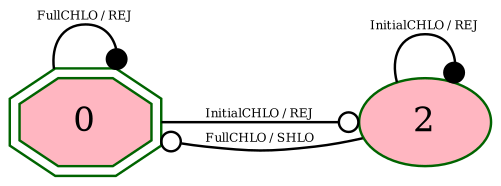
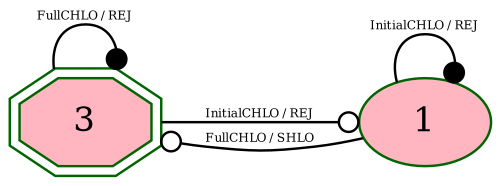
(86, 122) -> (86, 122)
(425, 122) -> (425, 122)
